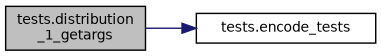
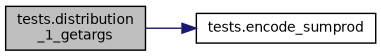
(286, 28) -> (286, 28)
